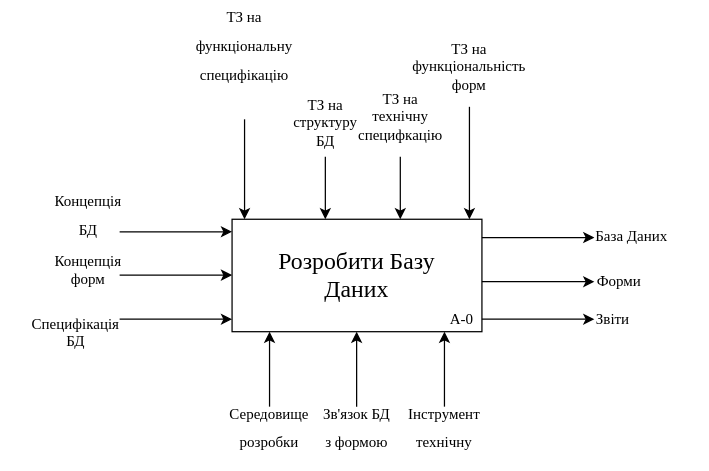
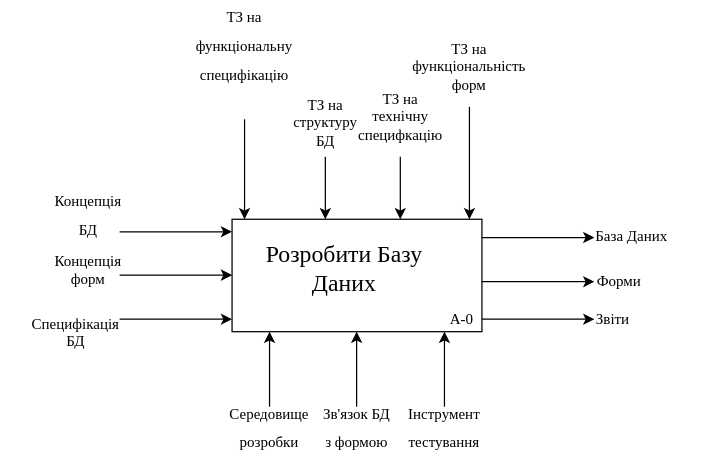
(357, 276) -> (344, 269)
(444, 426) -> (444, 426)
